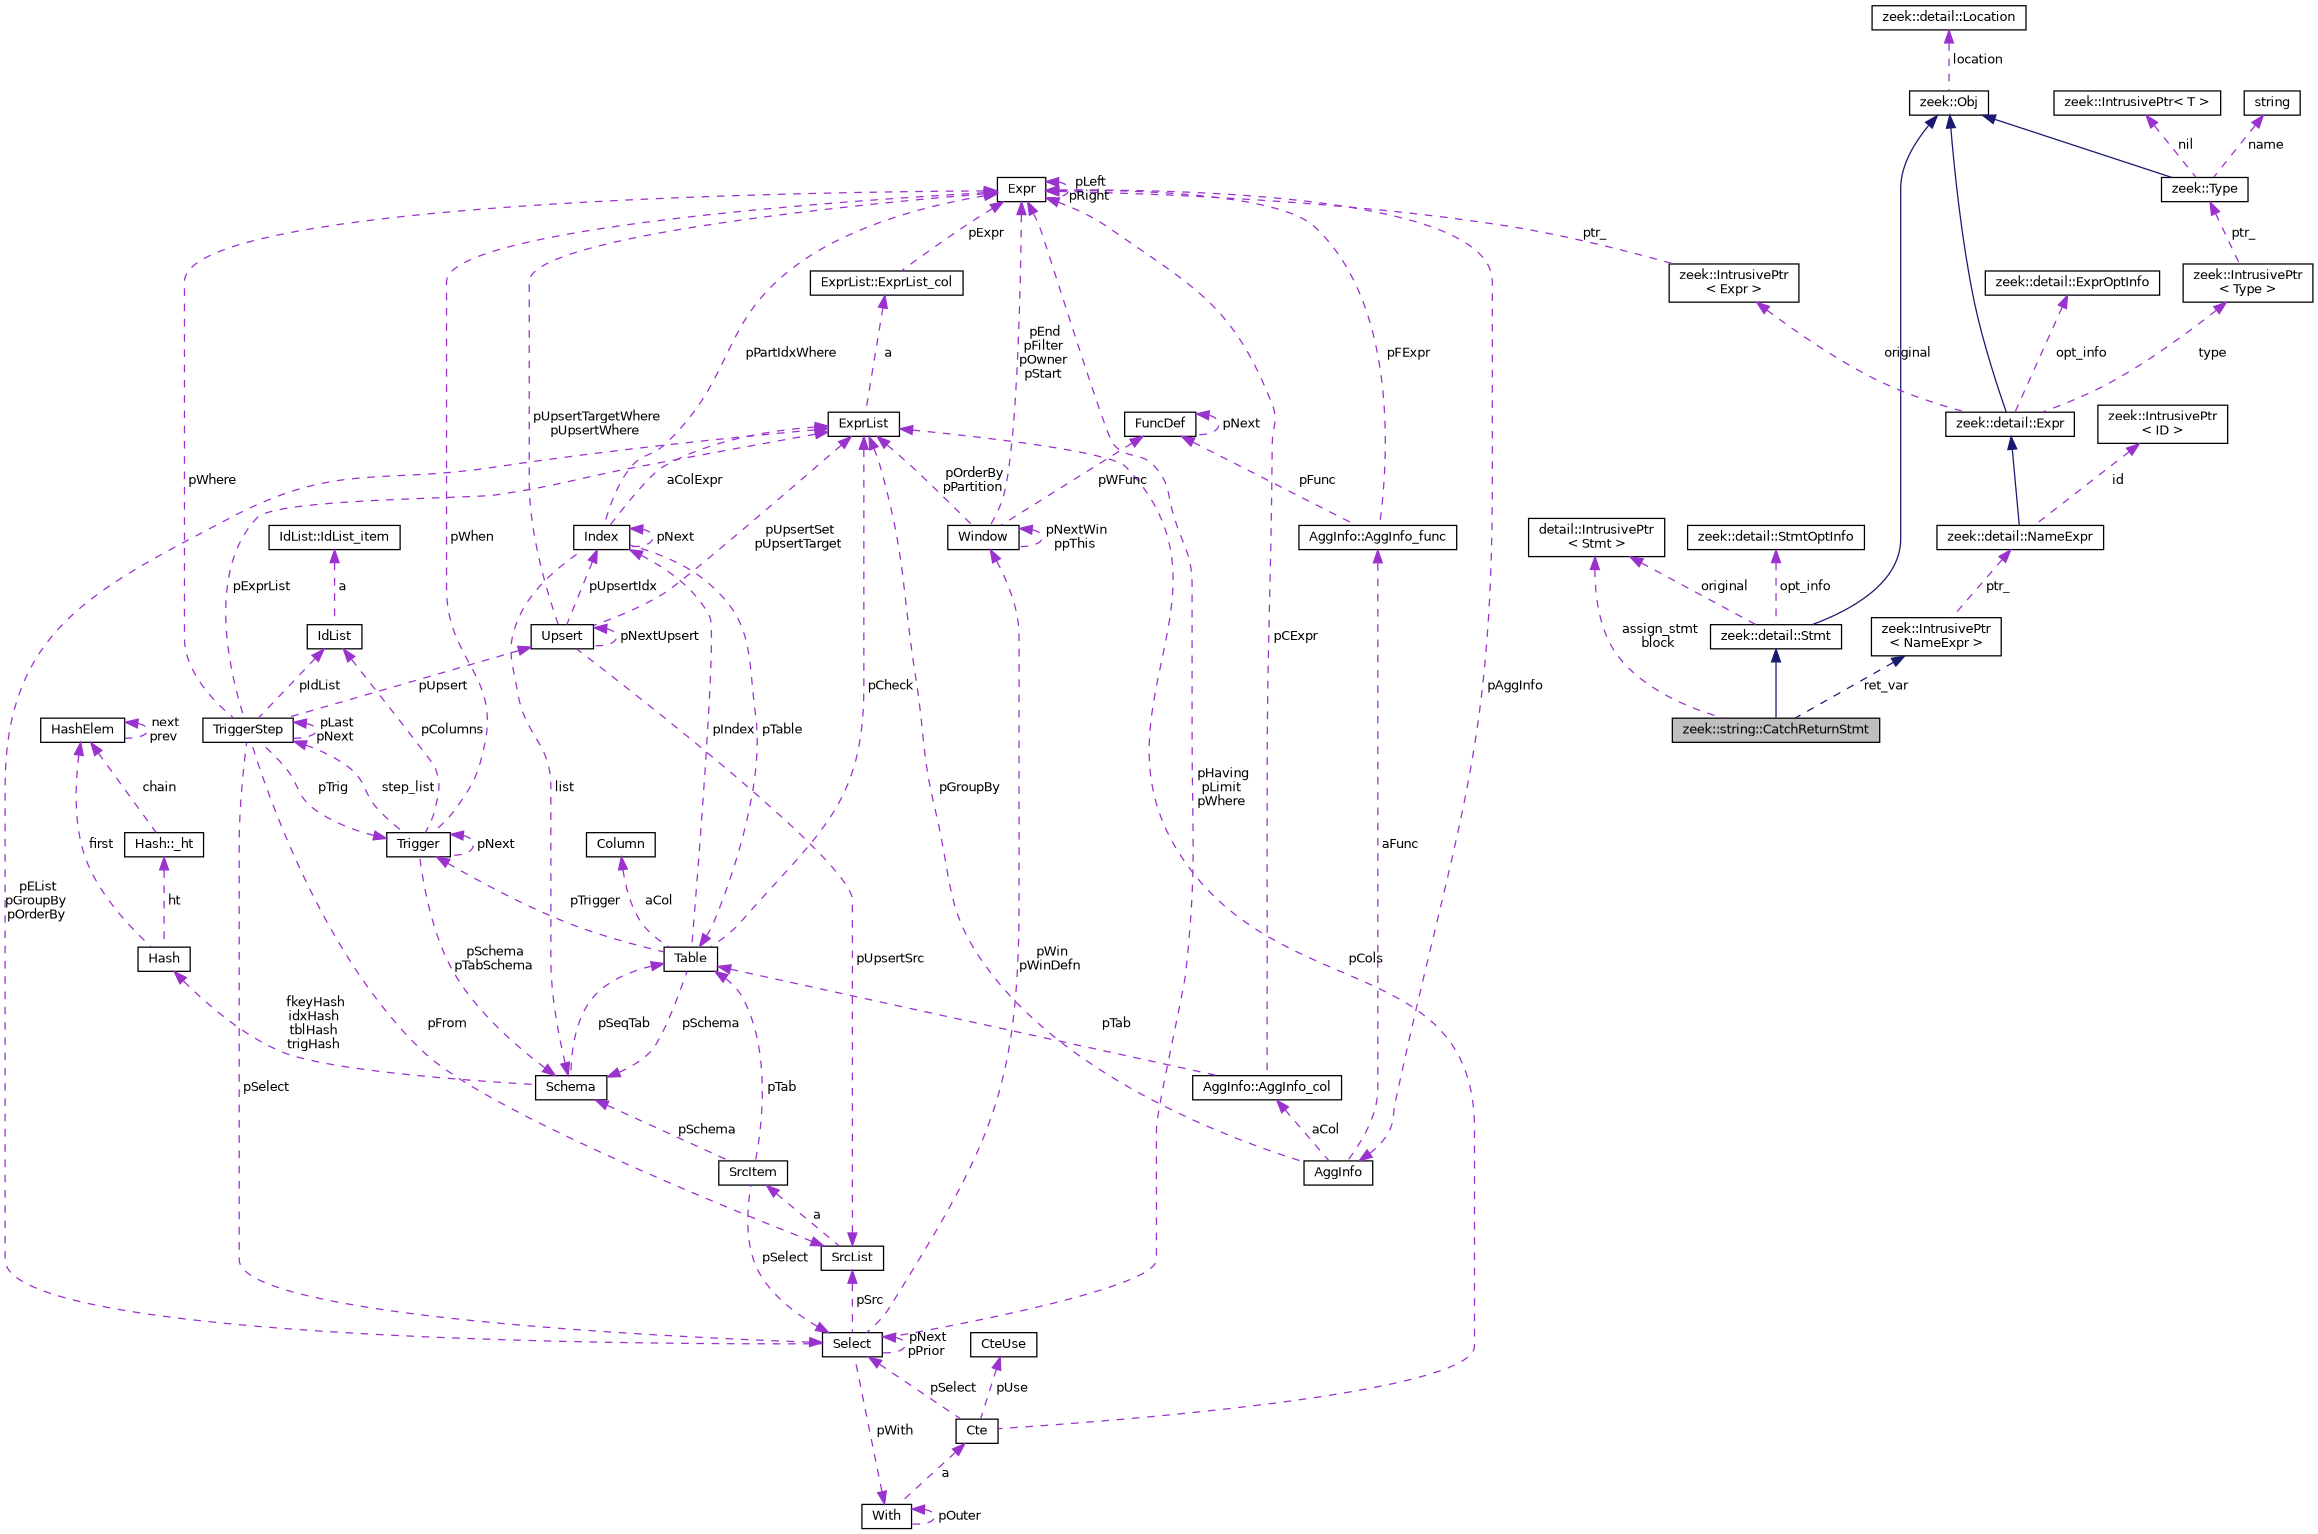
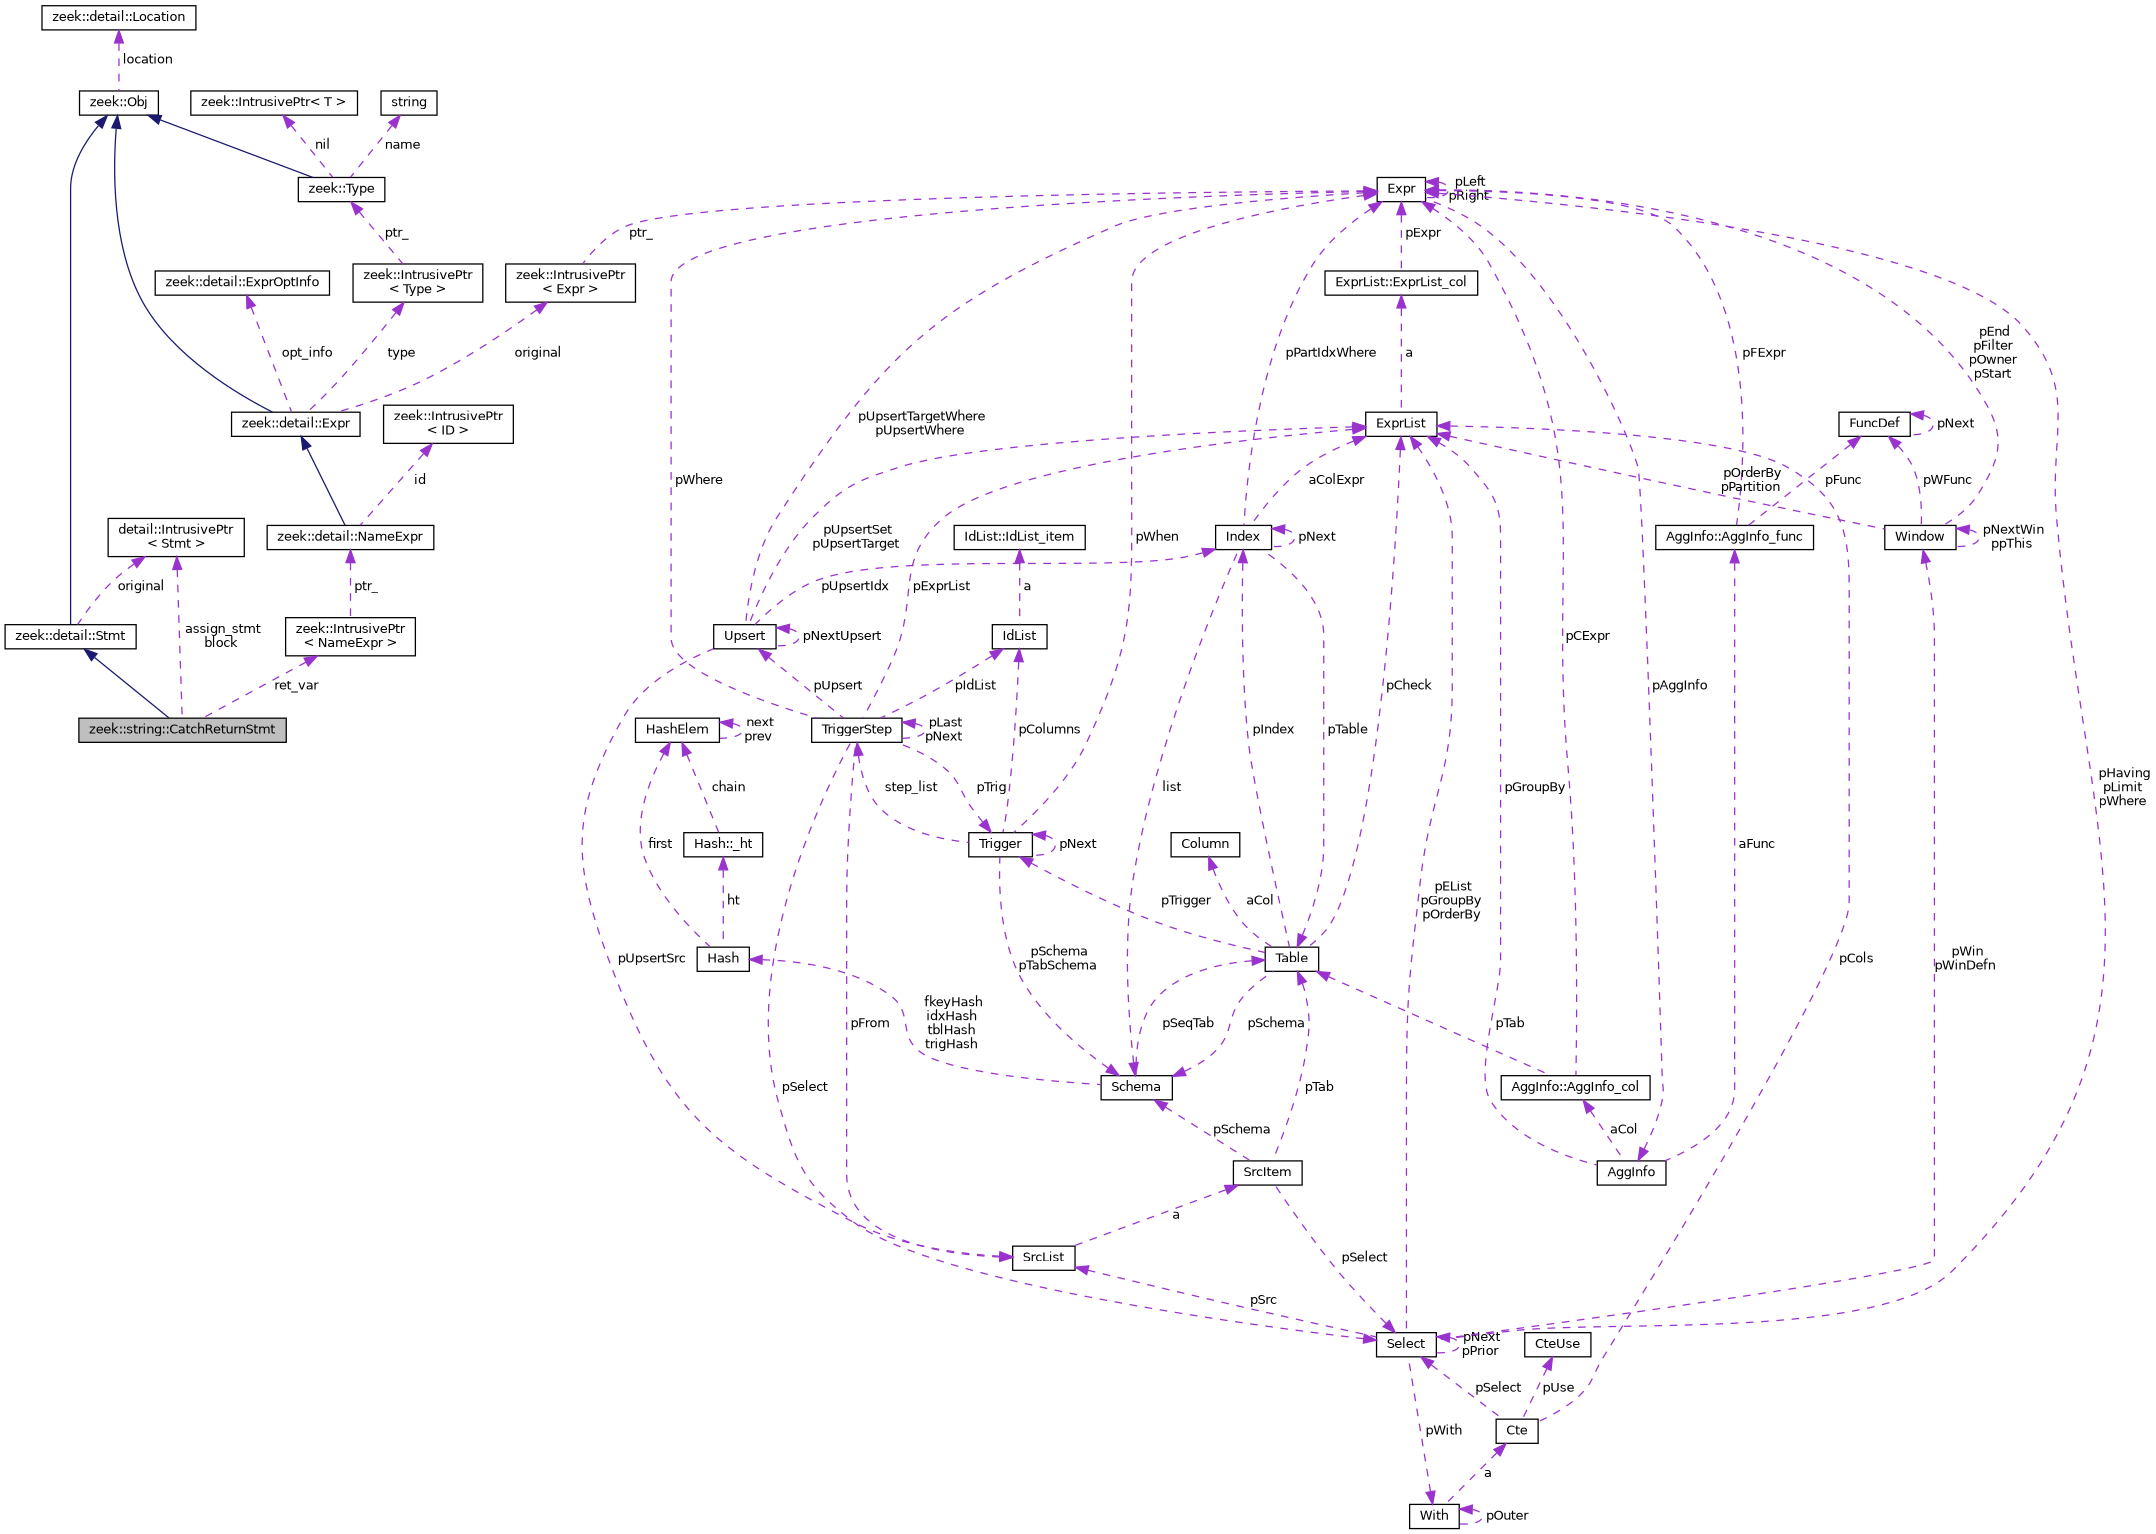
(1776, 538) -> none
(1844, 690) -> (255, 690)
